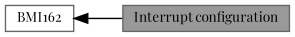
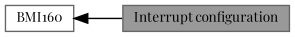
(40, 18) -> (40, 18)
